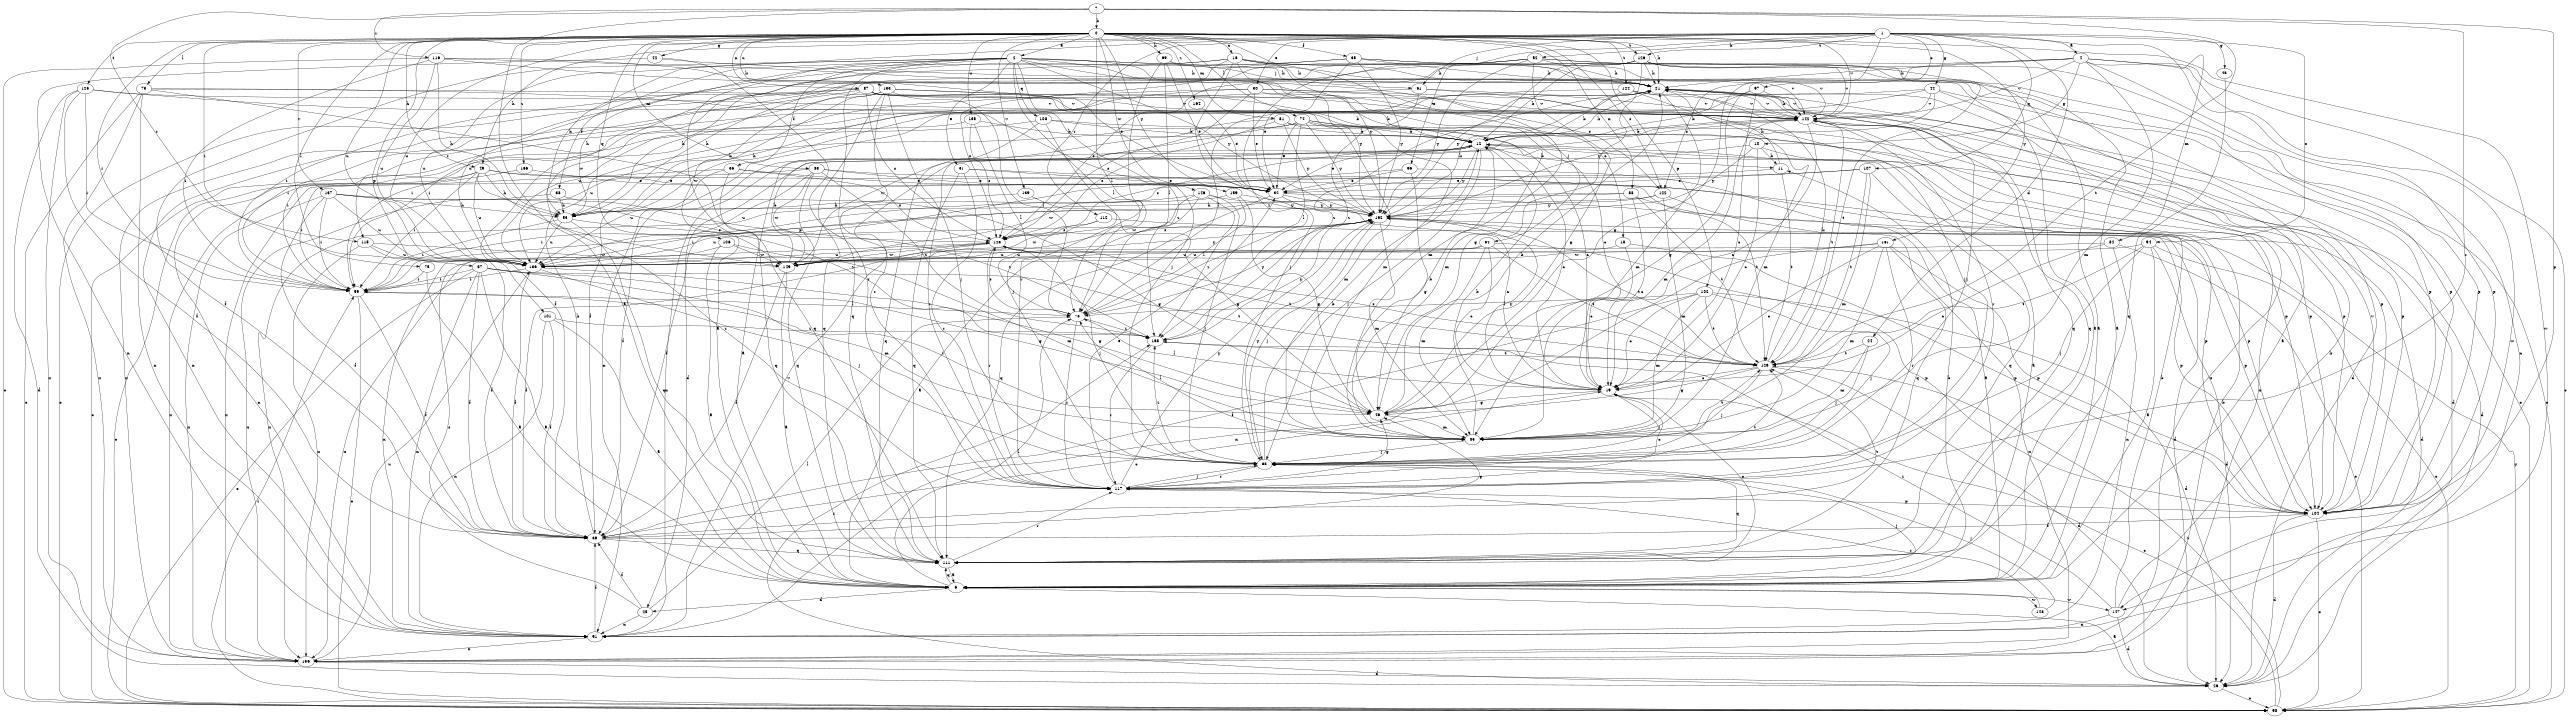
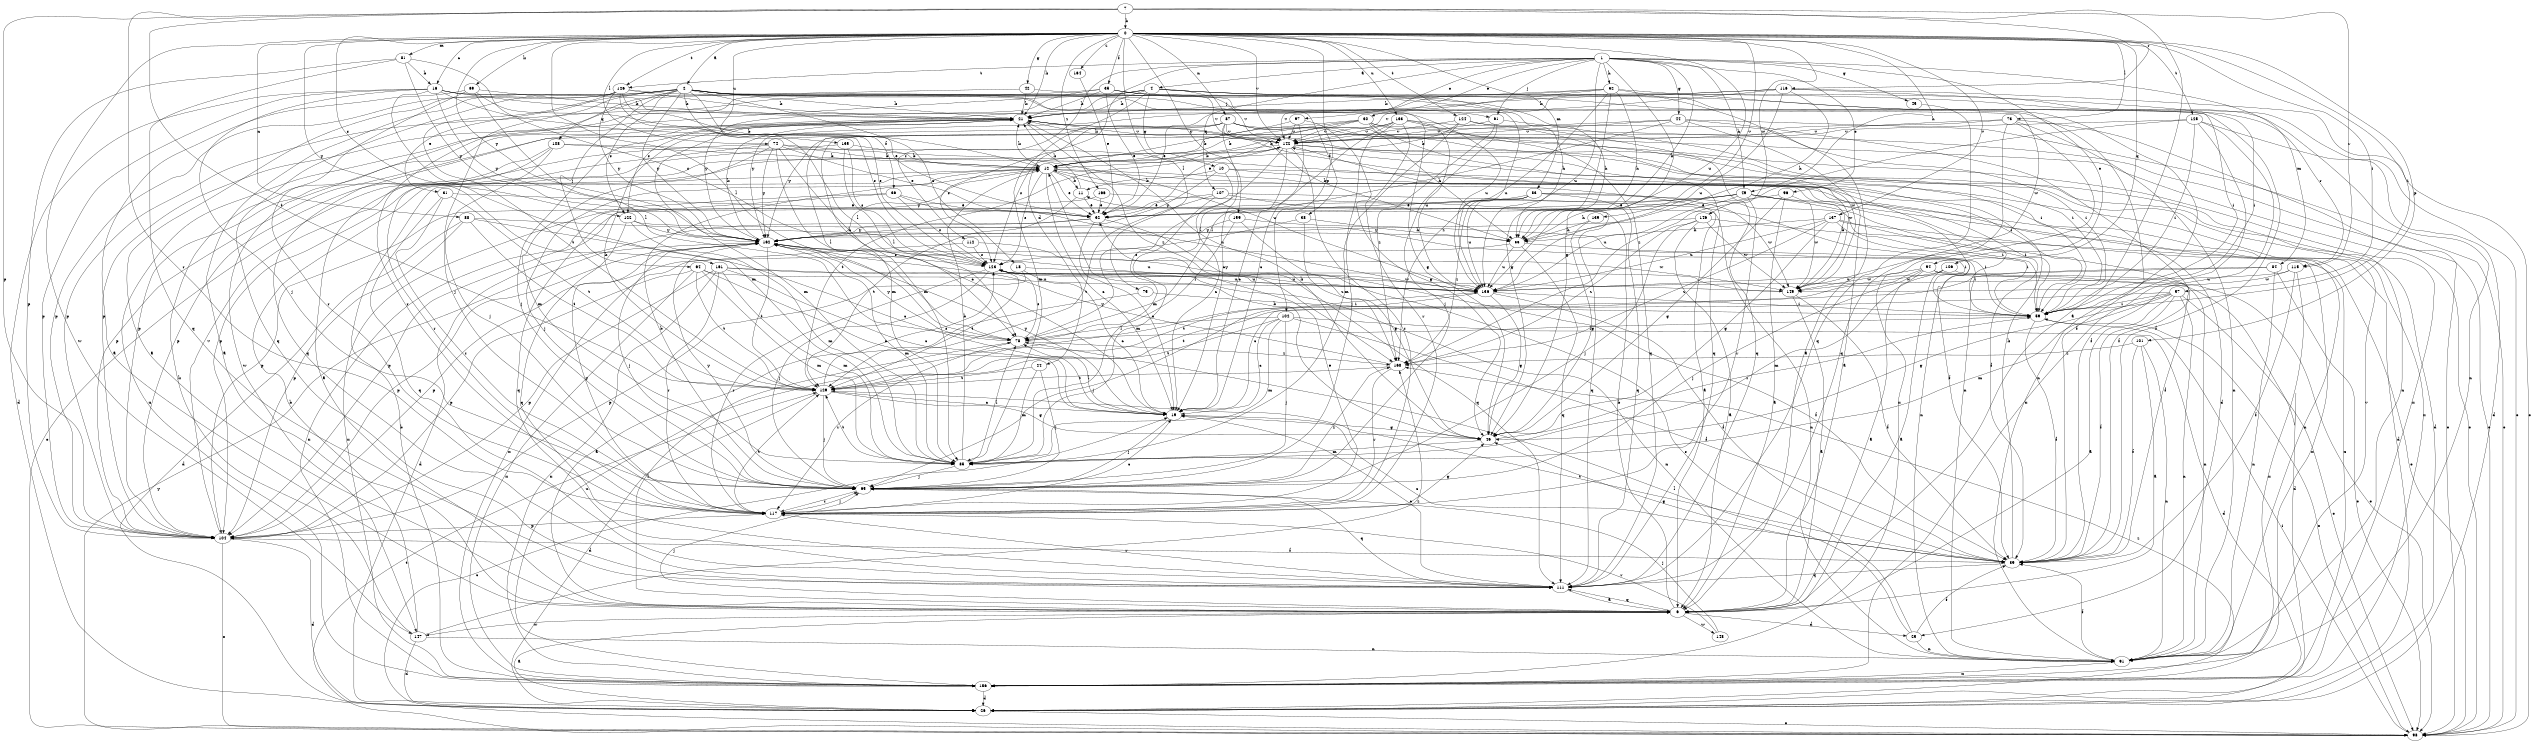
(1355, 133) -> (418, 72)
(1082, 211) -> (310, 349)
none -> (1716, 241)
none -> (1726, 263)
